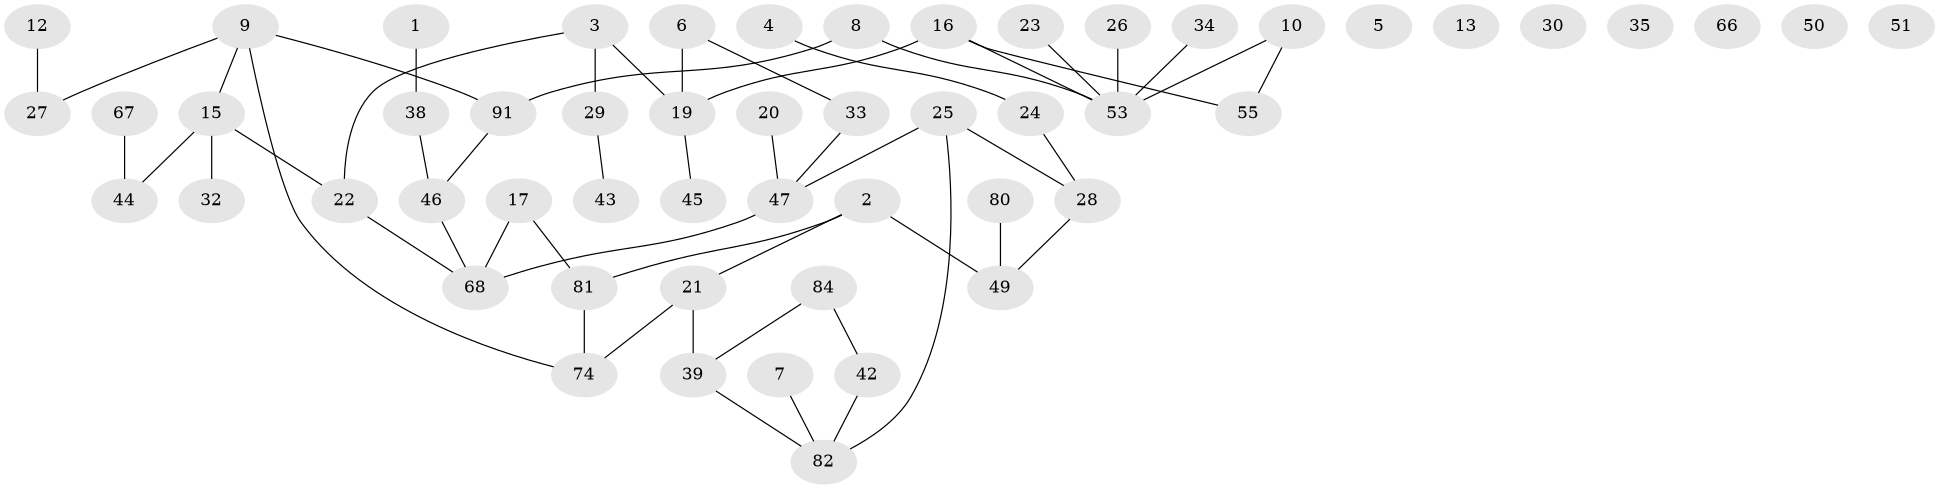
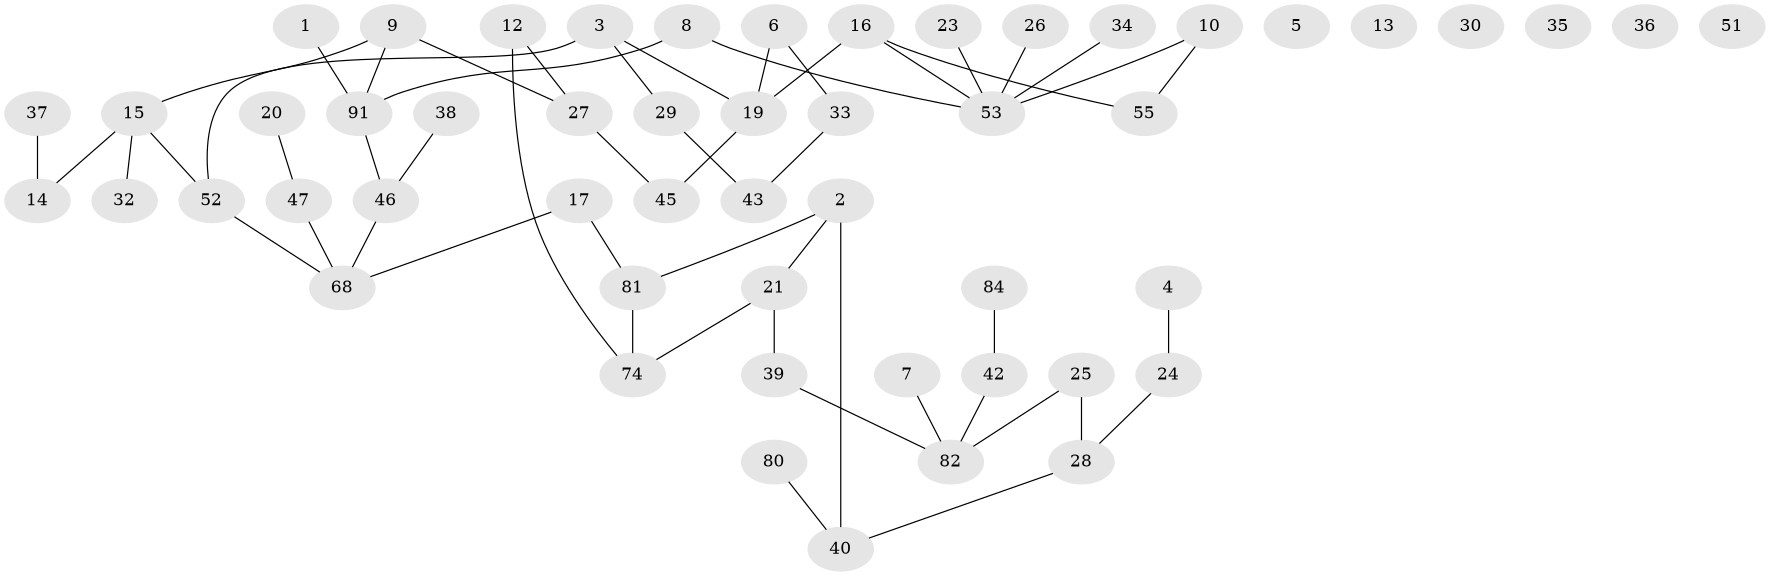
(1727, 27) -> (1645, 27)
(1815, 27) -> none
(416, 61) -> (333, 70)
(125, 114) -> (38, 114)
none -> (623, 157)
(818, 157) -> (797, 157)
(862, 157) -> none
(125, 201) -> (38, 201)
(345, 201) -> (212, 201)
(340, 264) -> (531, 205)
(1000, 288) -> (841, 549)
(758, 332) -> none
